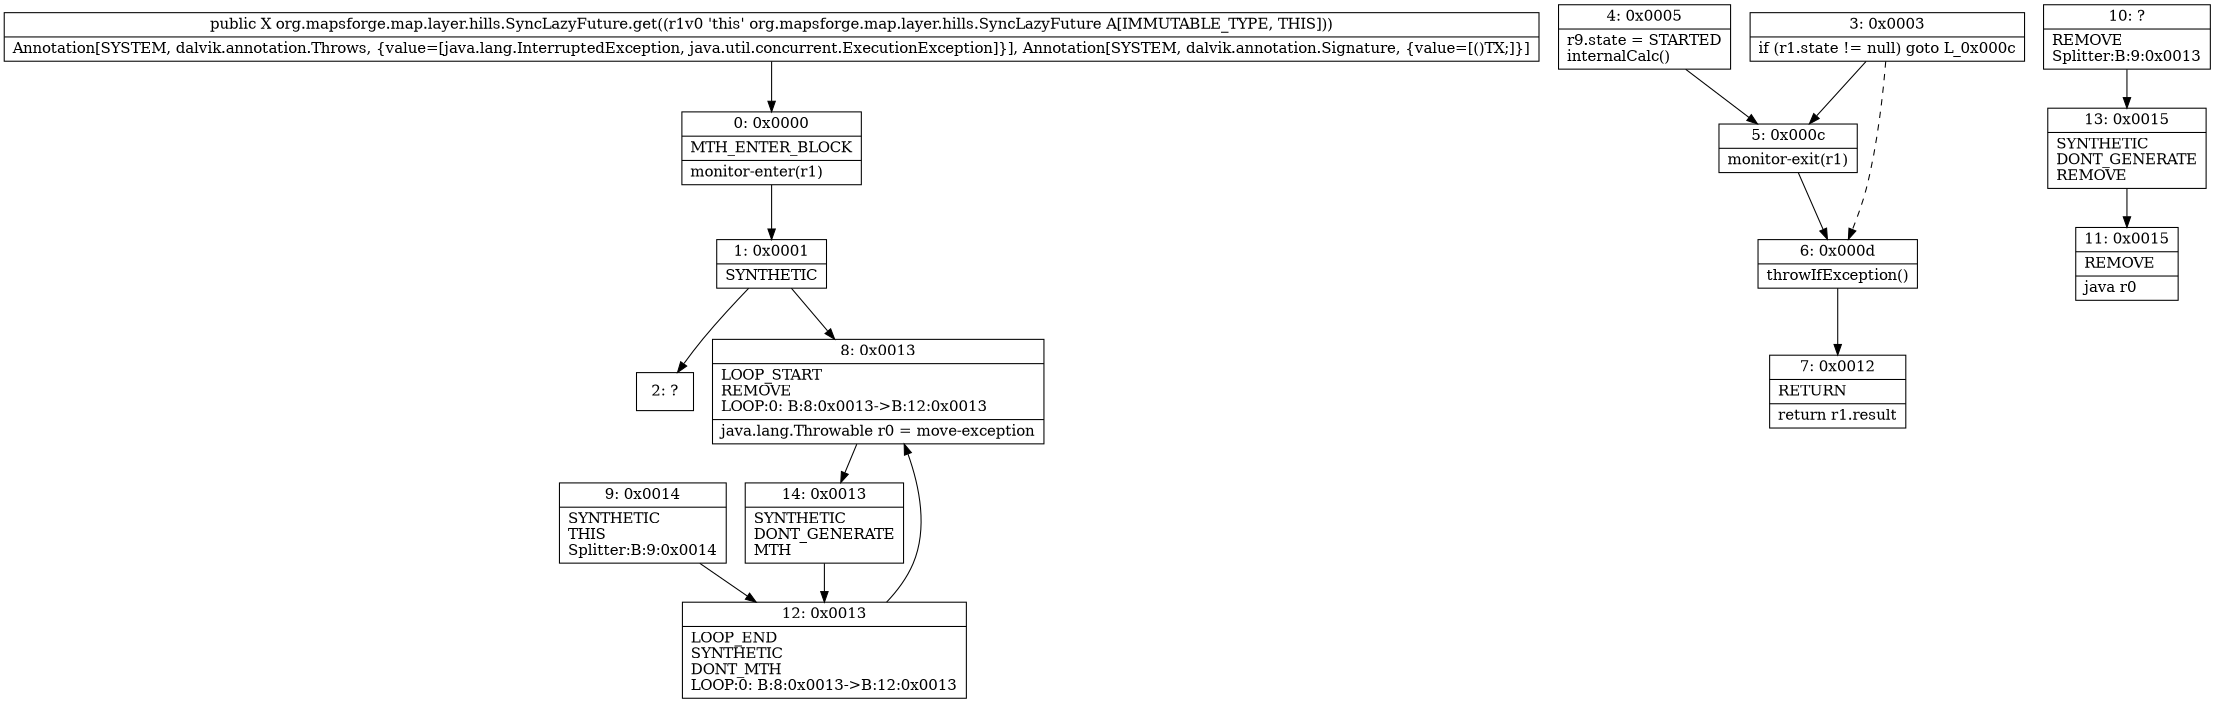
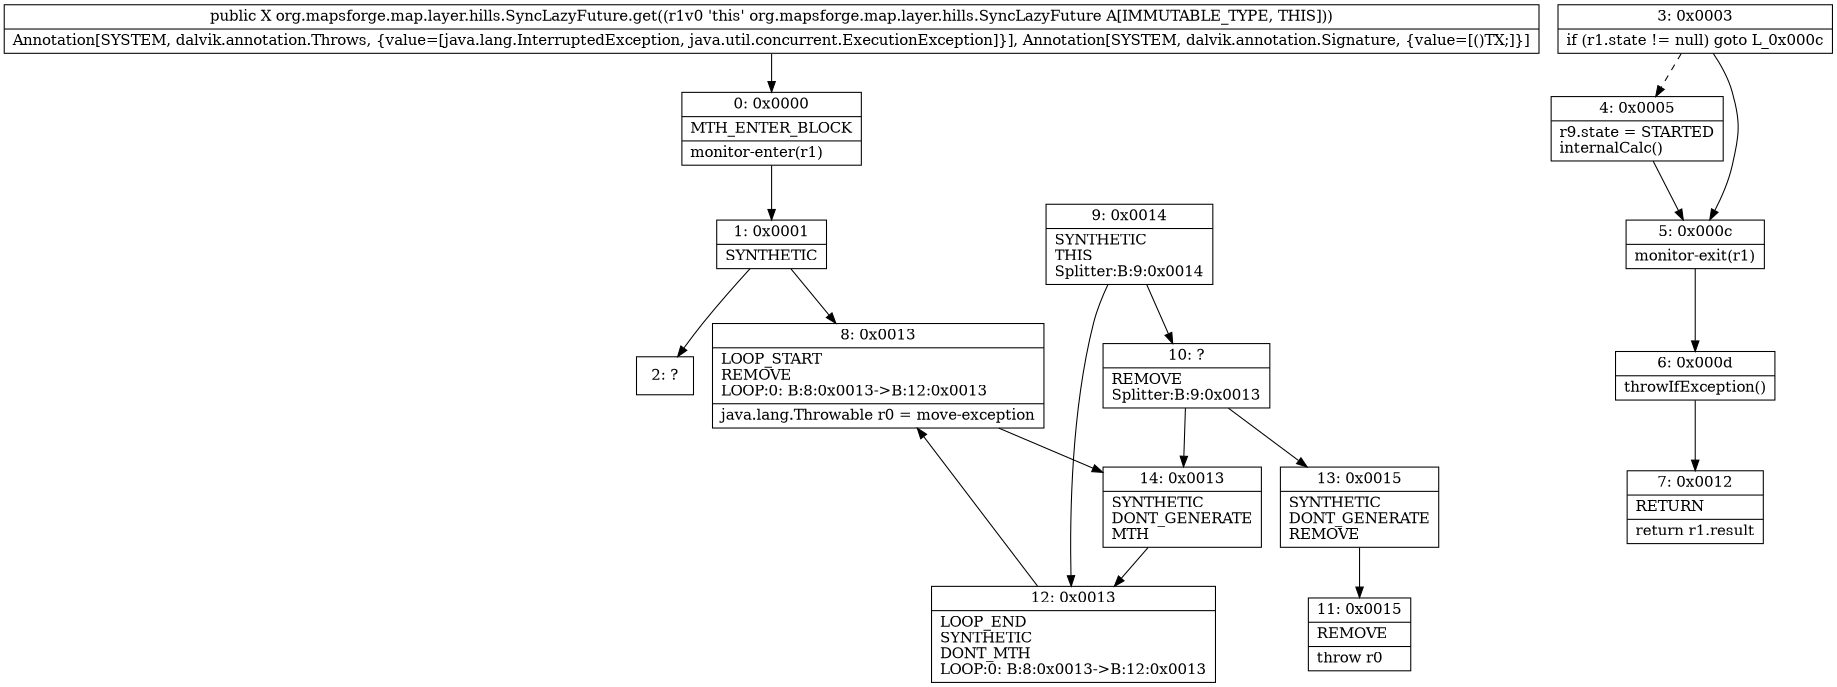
(1875, 147) -> (1671, 70)
(2111, 288) -> (1350, 658)
none -> (1157, 309)
none -> (1185, 432)
